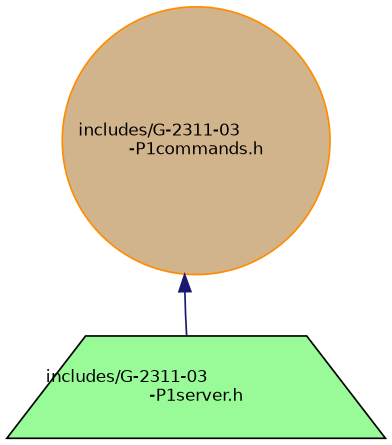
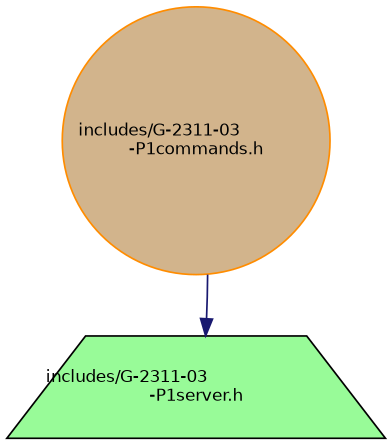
(186, 314) -> (207, 297)
